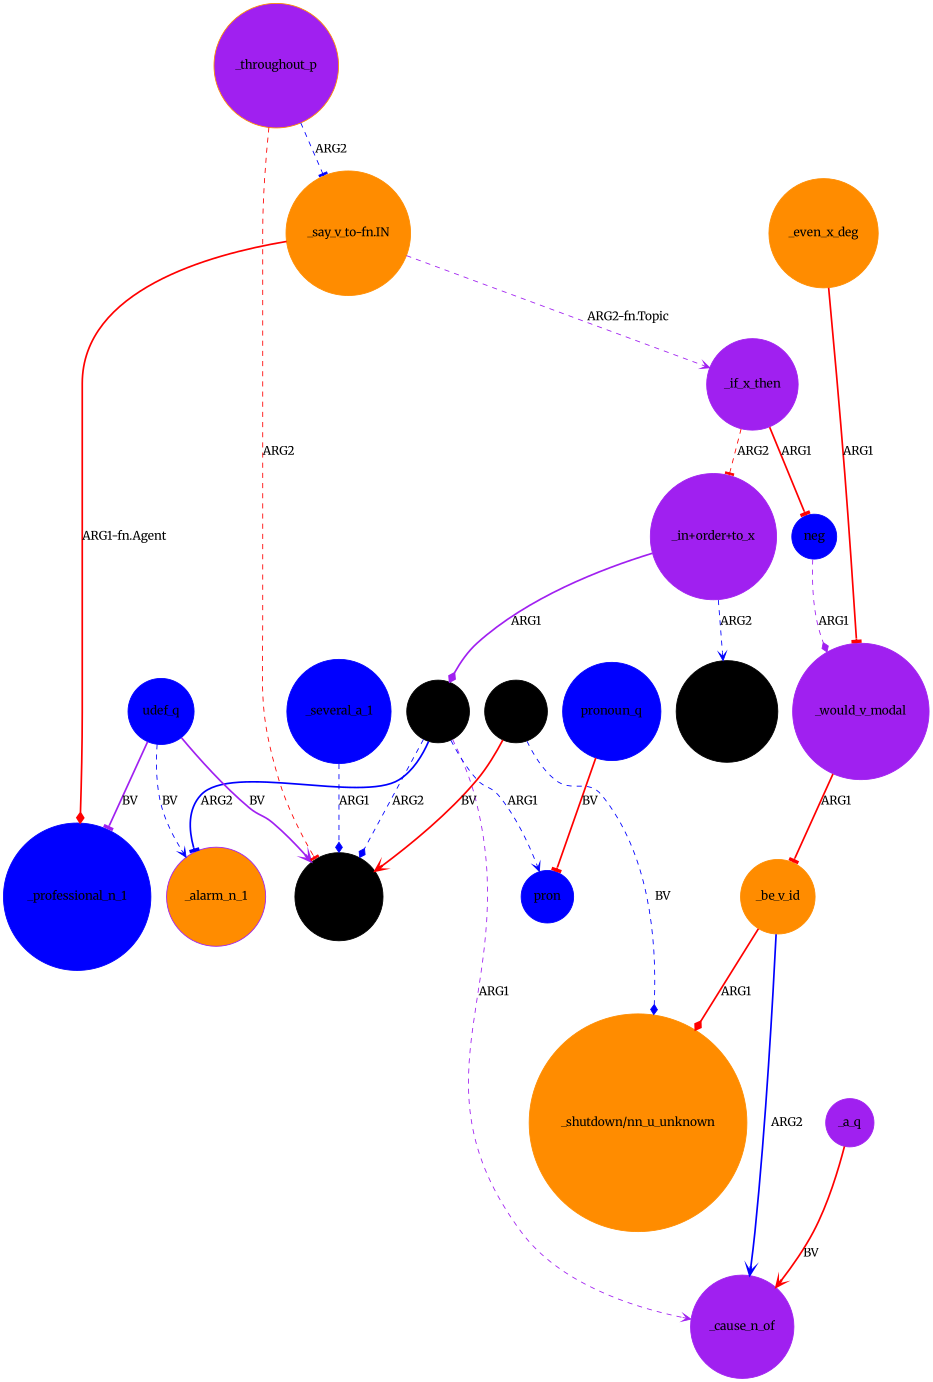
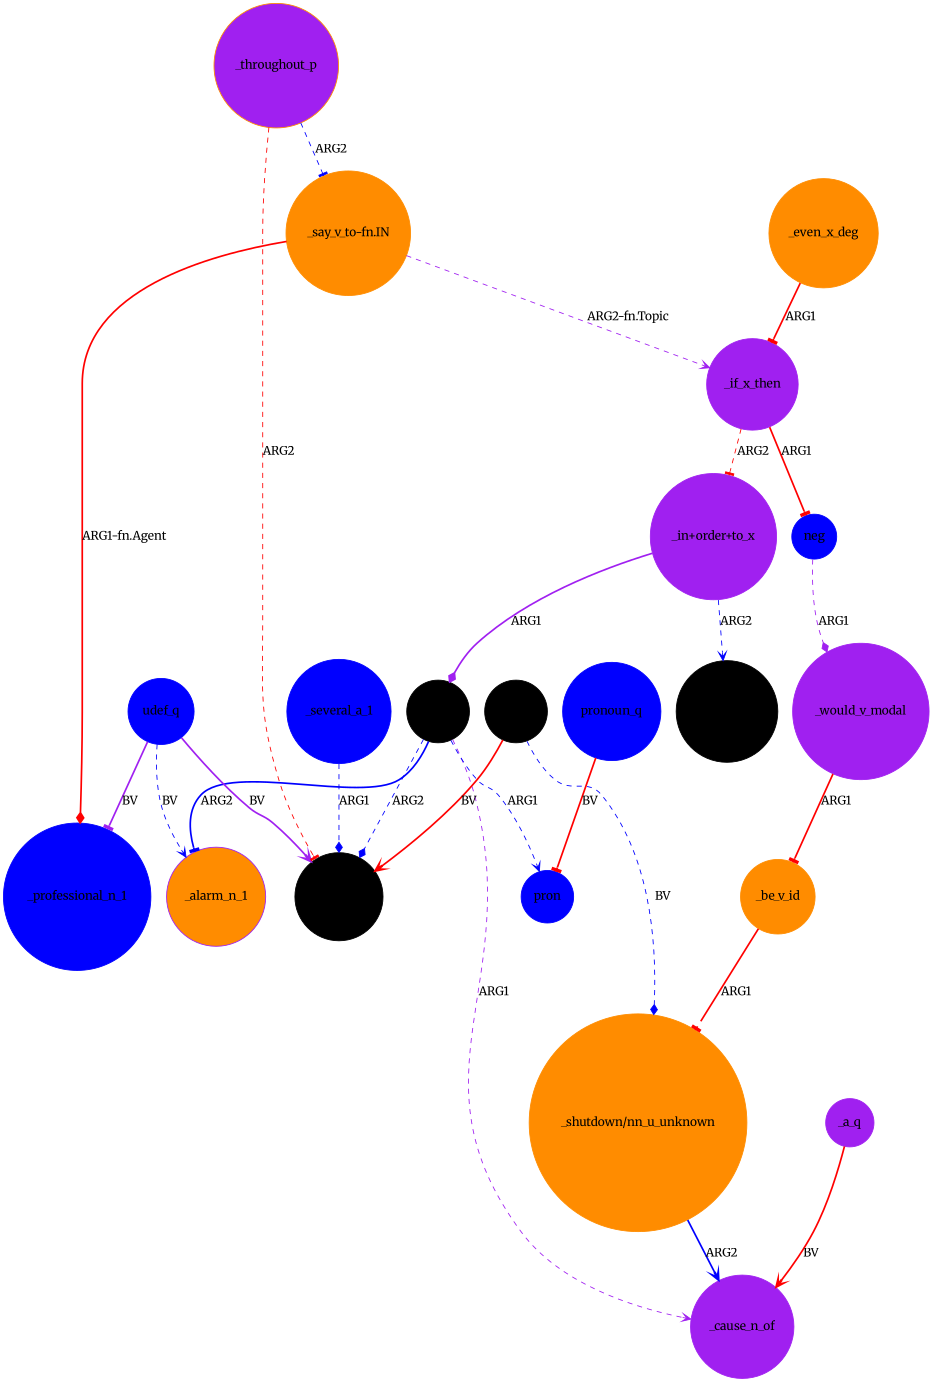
(844, 463) -> (787, 311)
(730, 975) -> (730, 975)
(766, 1101) -> (701, 1246)
